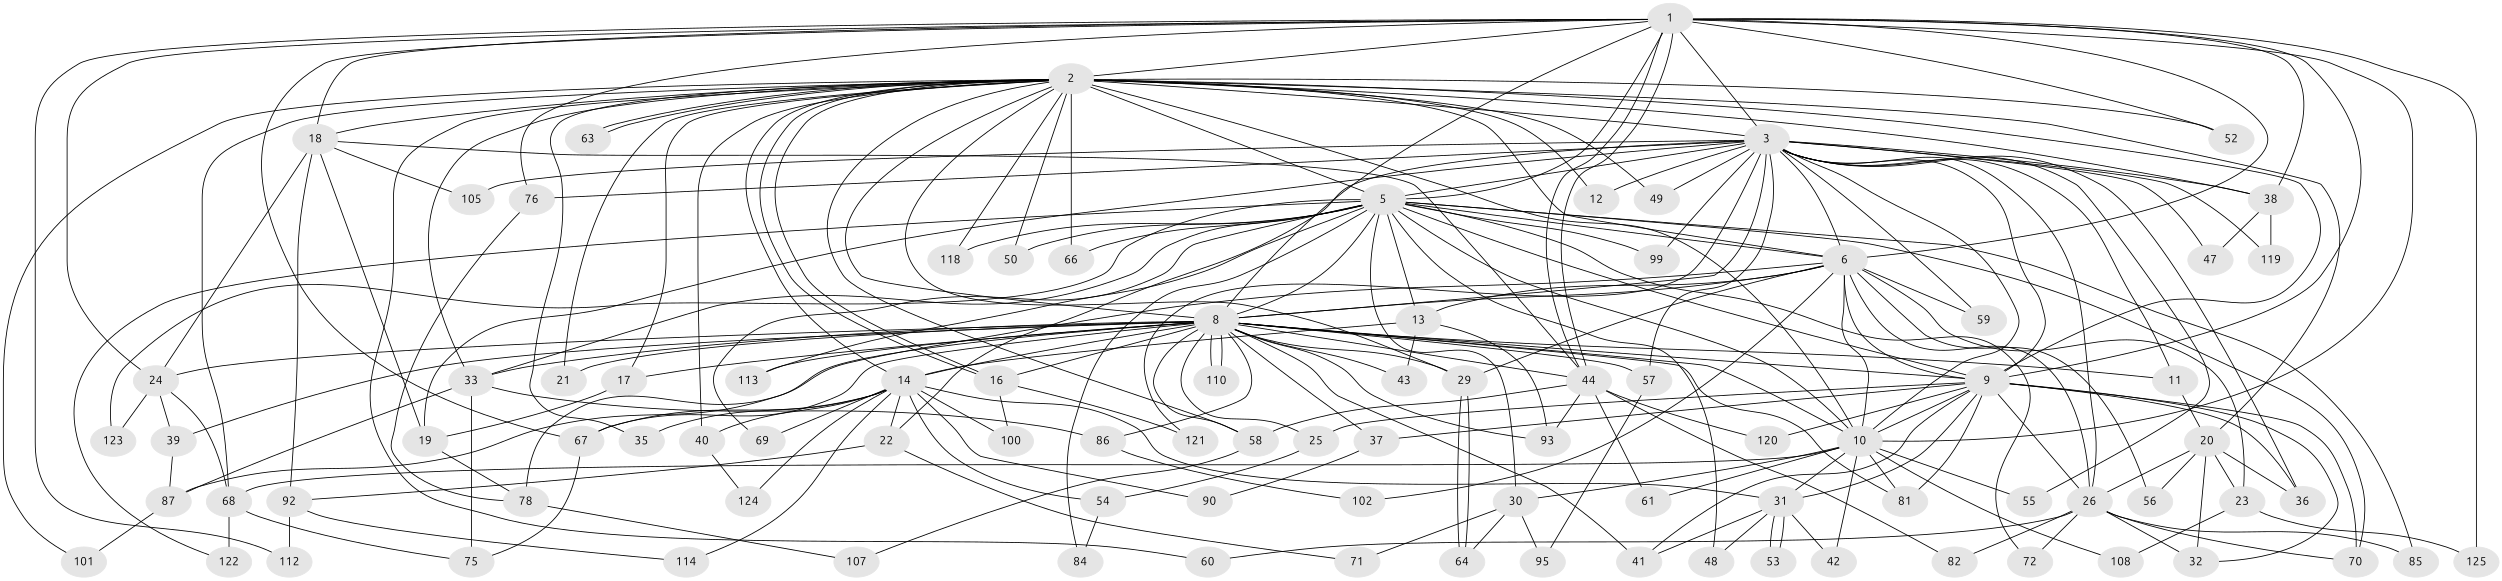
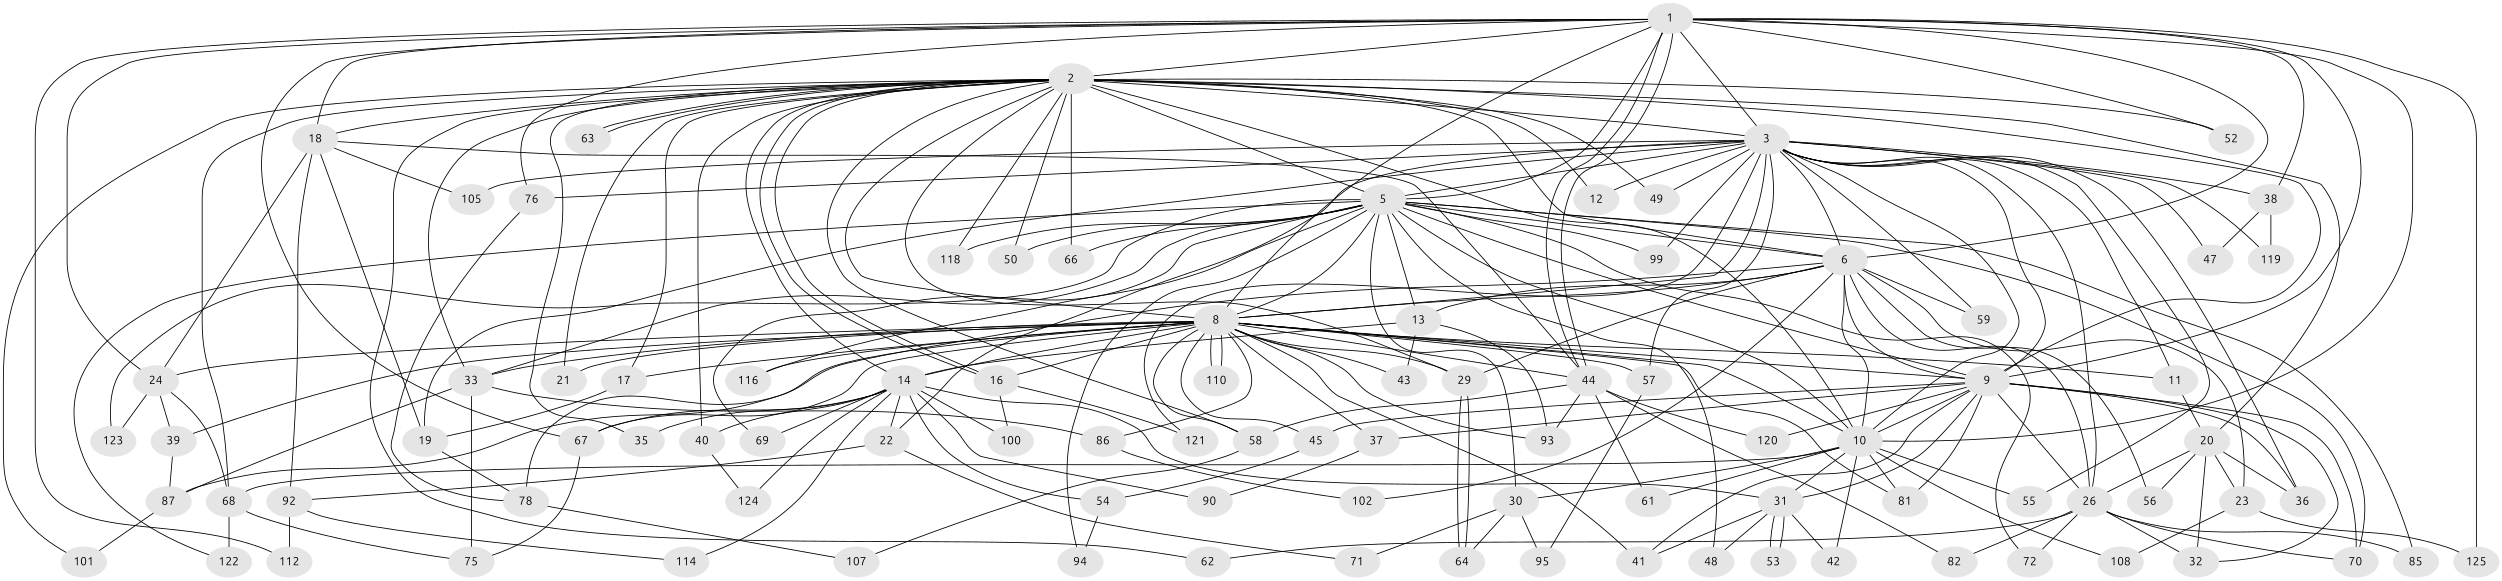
(1674, 113) -> none
(748, 381) -> (748, 381)
(1316, 441) -> (1316, 441)
(1080, 562) -> (1080, 562)
(1208, 562) -> (1208, 562)
